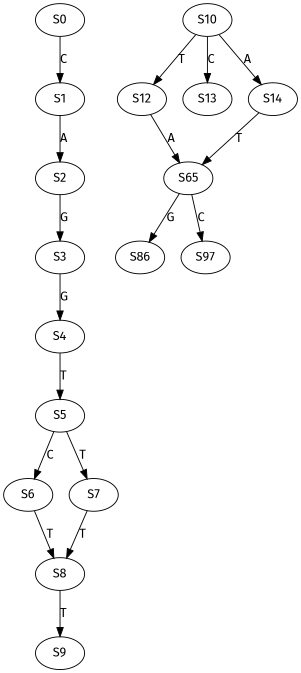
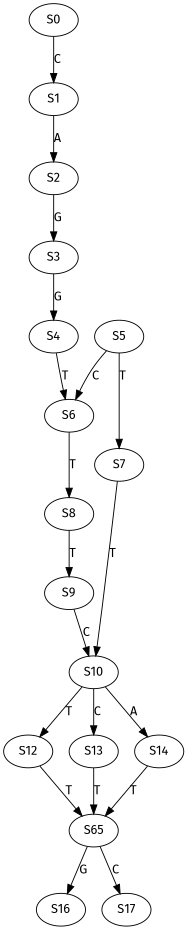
(171, 139) -> (69, 791)
(140, 257) -> (61, 910)
(206, 257) -> (126, 910)
(60, 372) -> (60, 372)
(79, 530) -> (108, 564)
none -> (80, 628)
none -> (94, 786)
